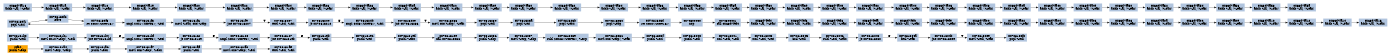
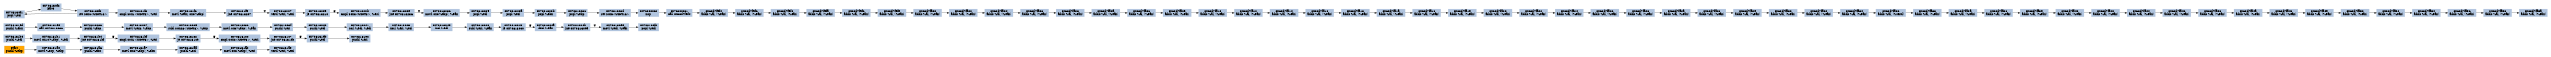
(655, 7) -> (1891, 13)
none -> (1336, 13)
(385, 38) -> none
